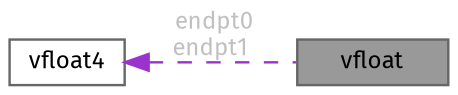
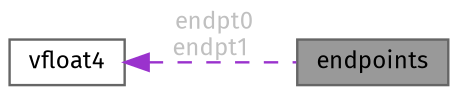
(373, 62) -> (373, 62)
